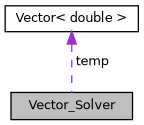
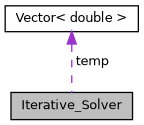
(72, 106) -> (72, 106)
